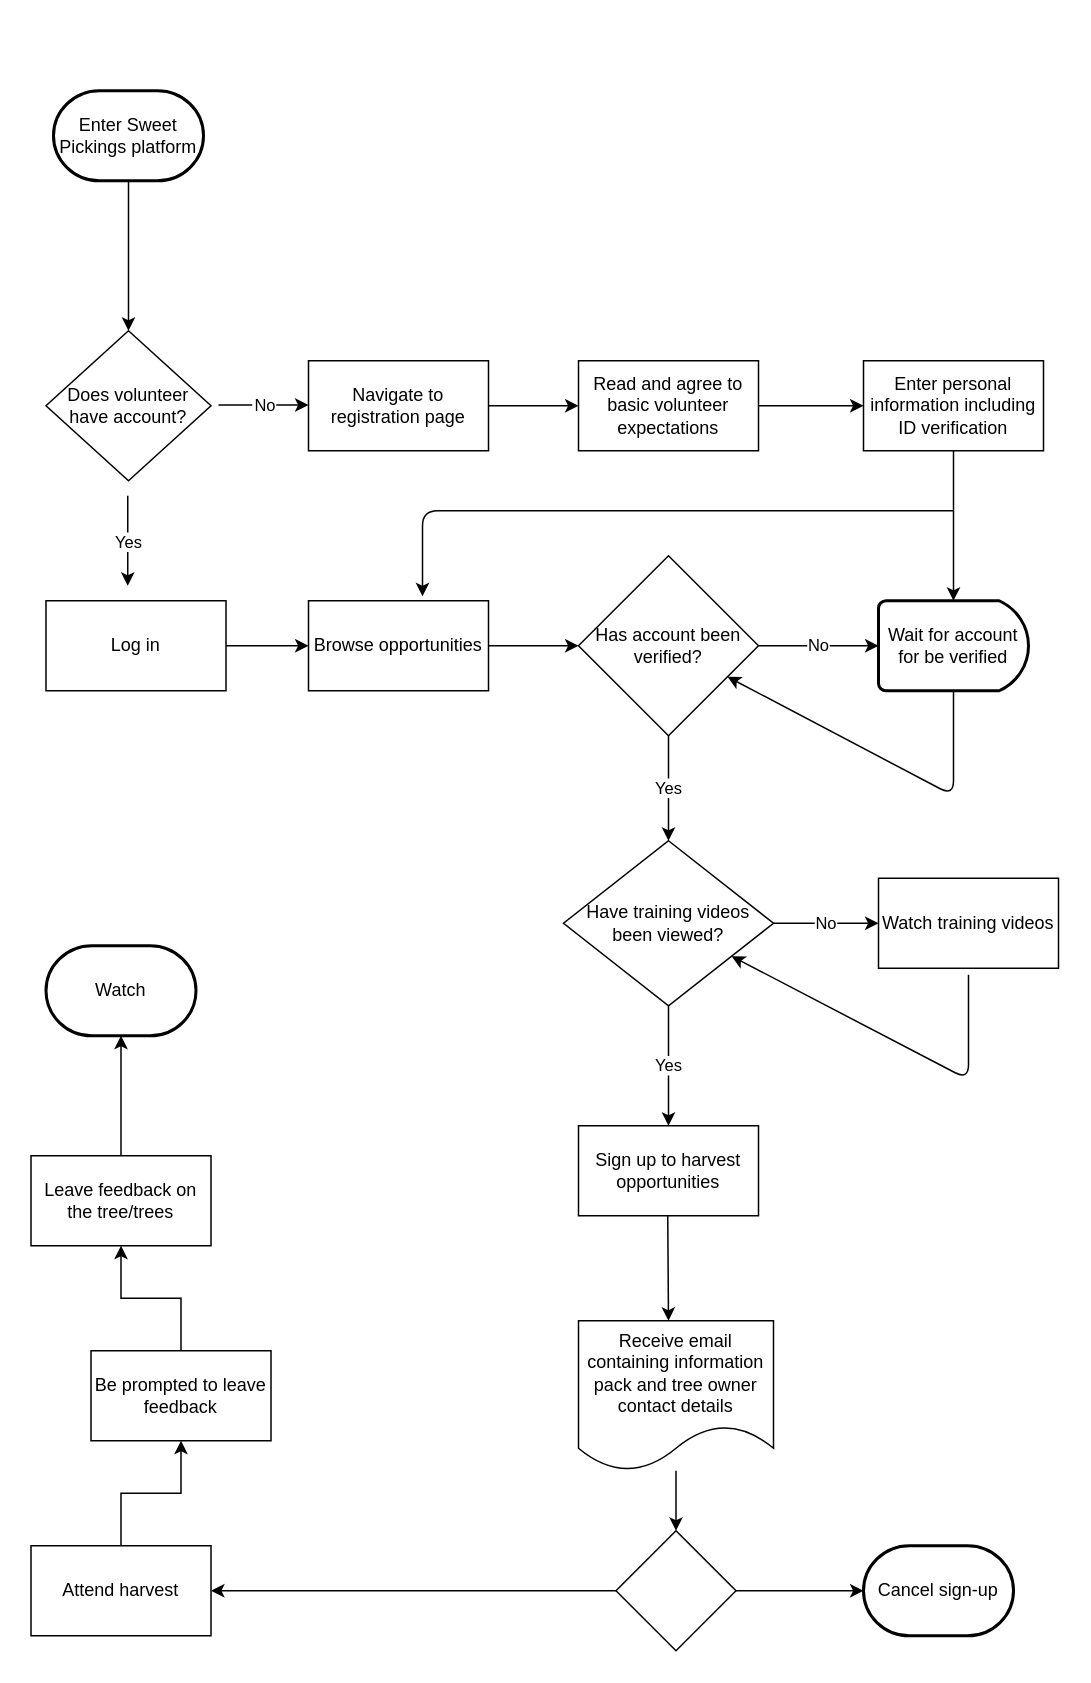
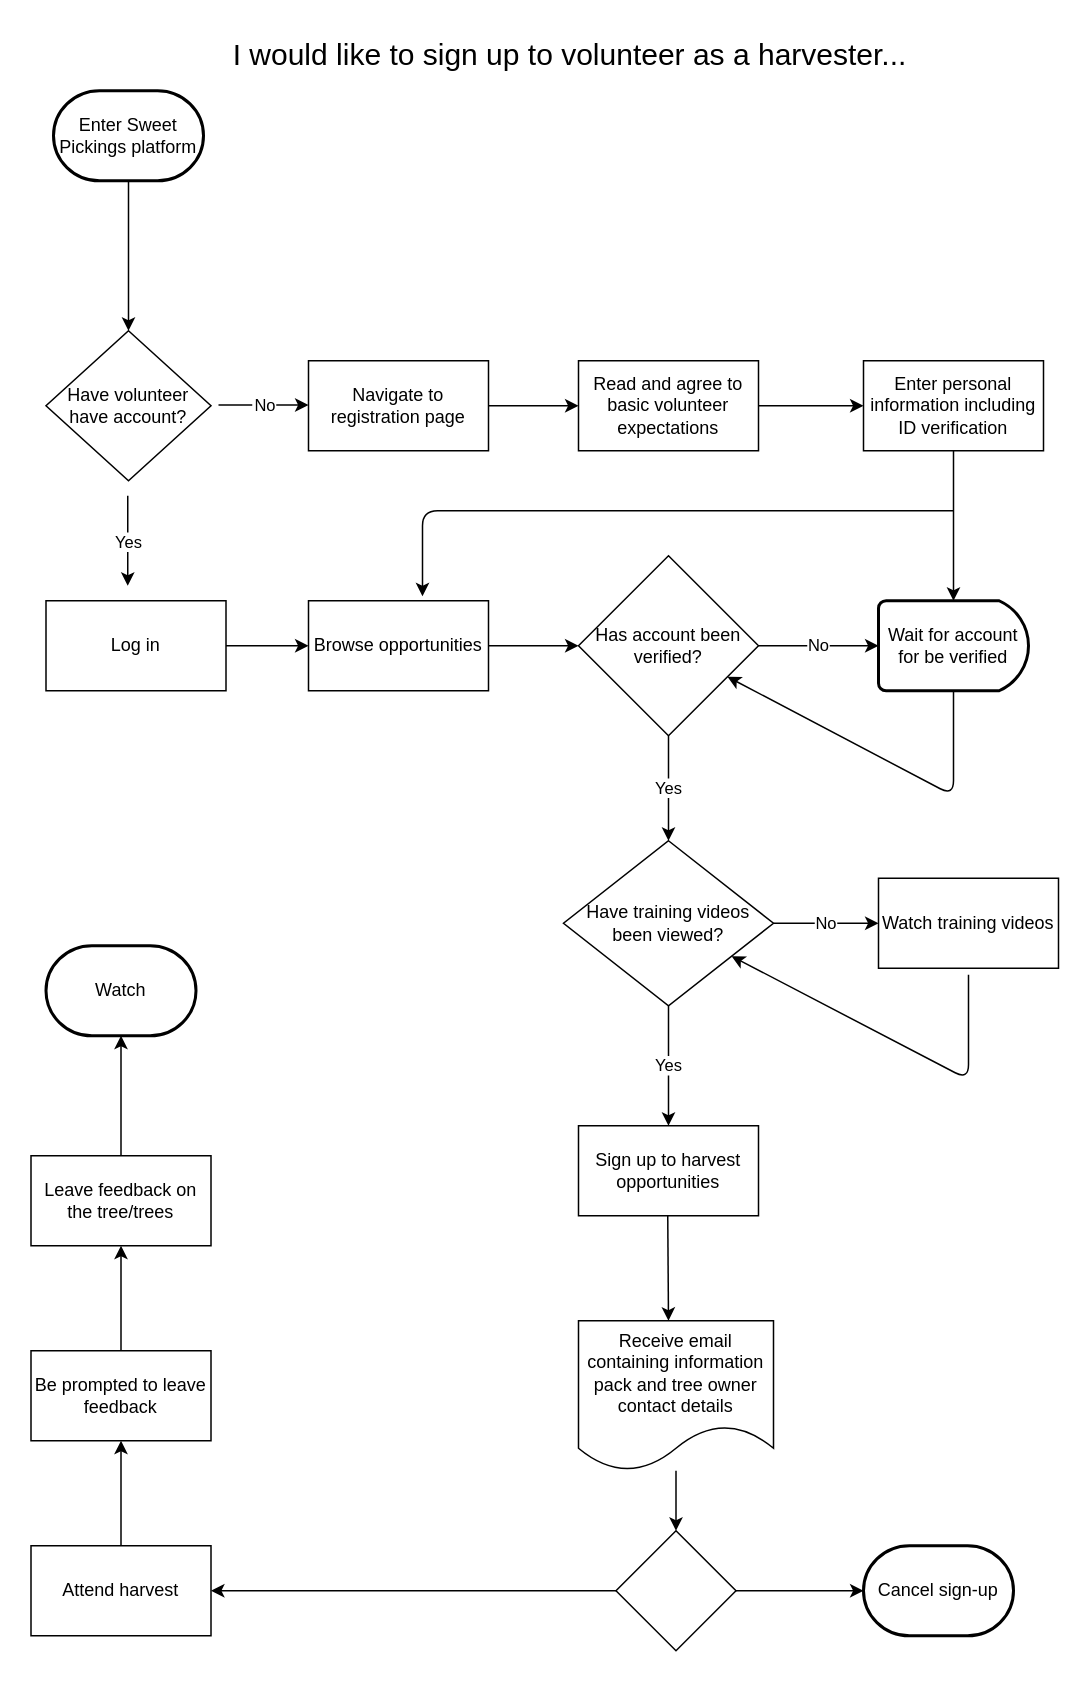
none -> (569, 53)
(128, 406) -> (128, 406)
(181, 1396) -> (121, 1396)
